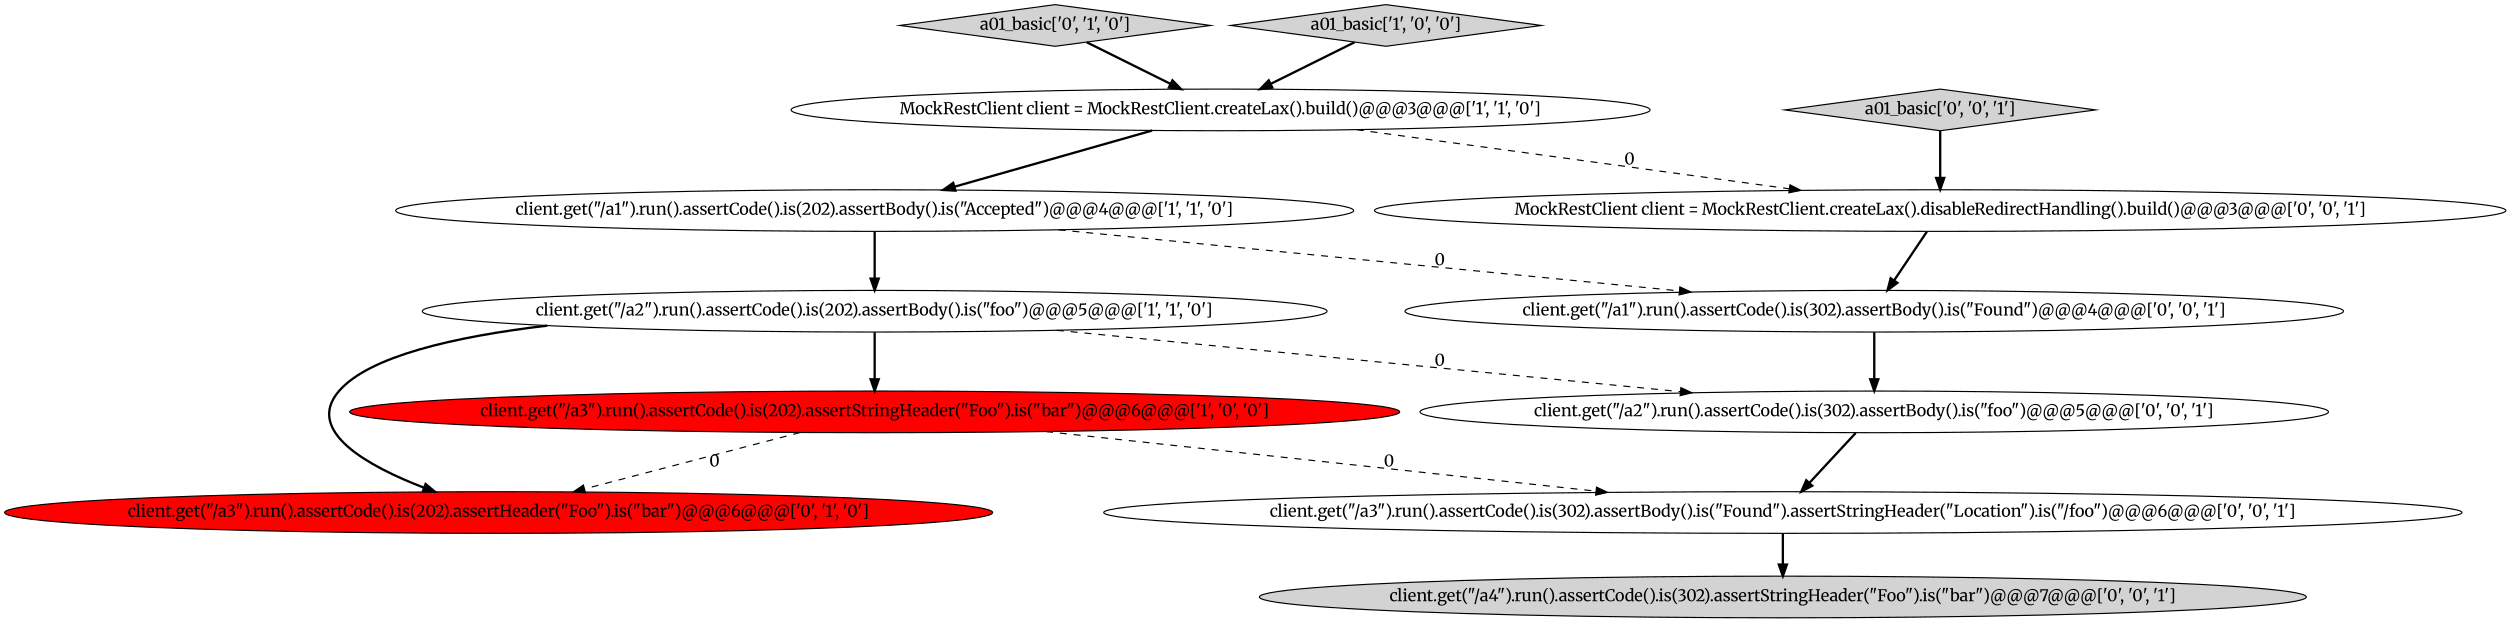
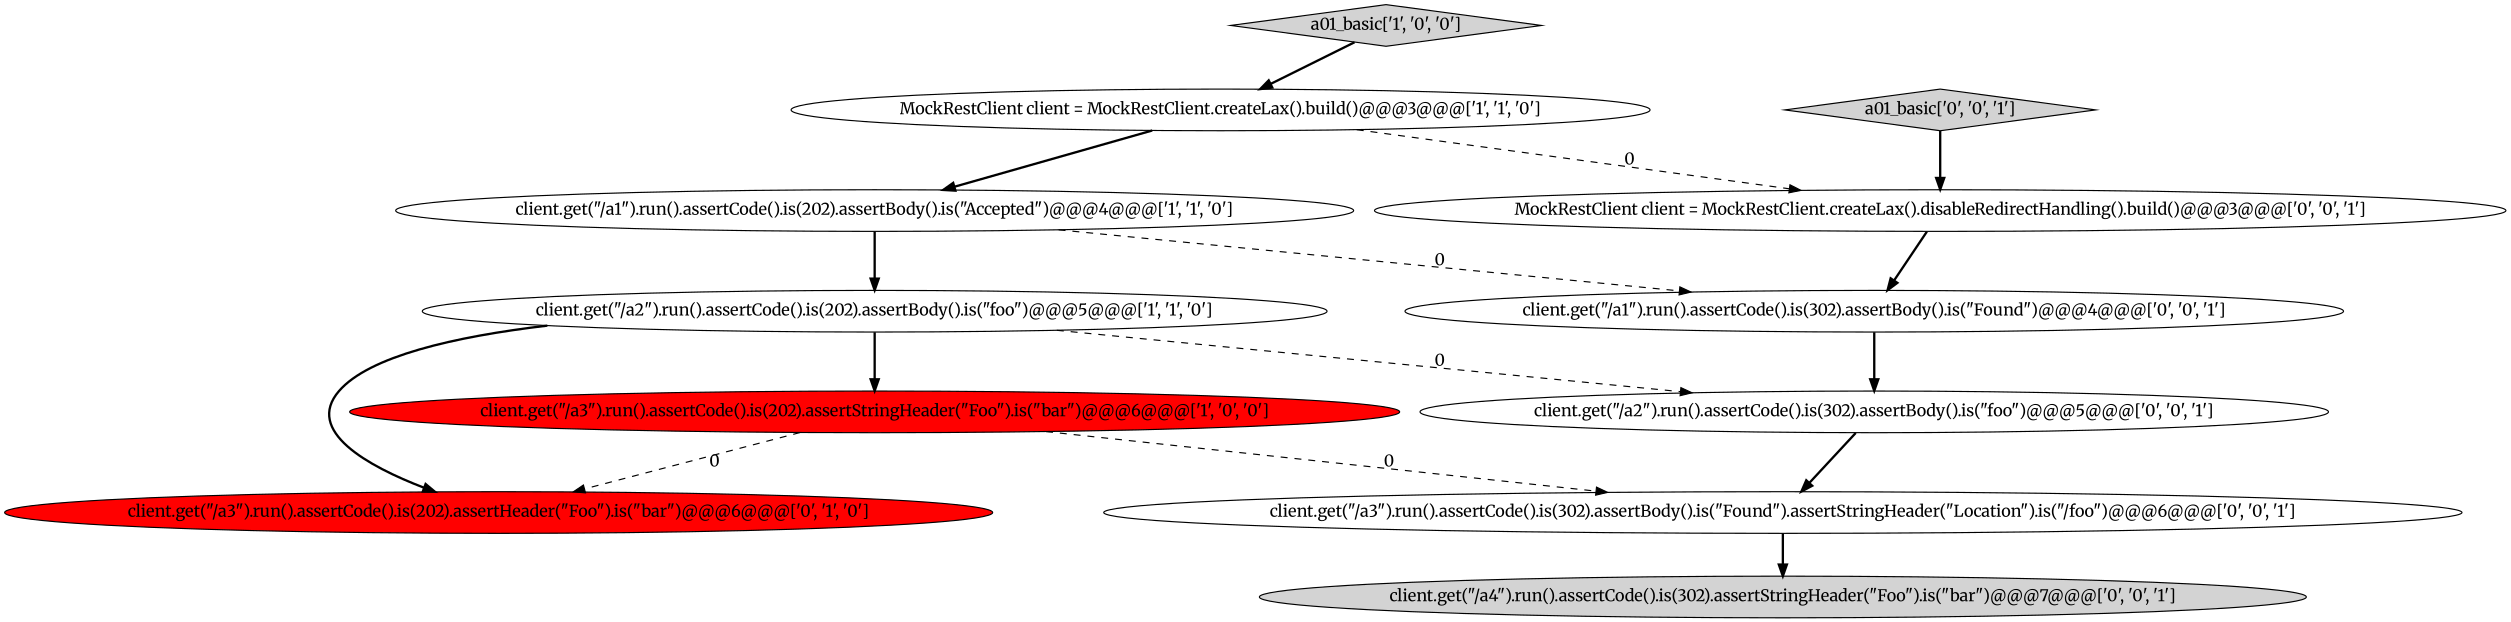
(1055, 25) -> none
